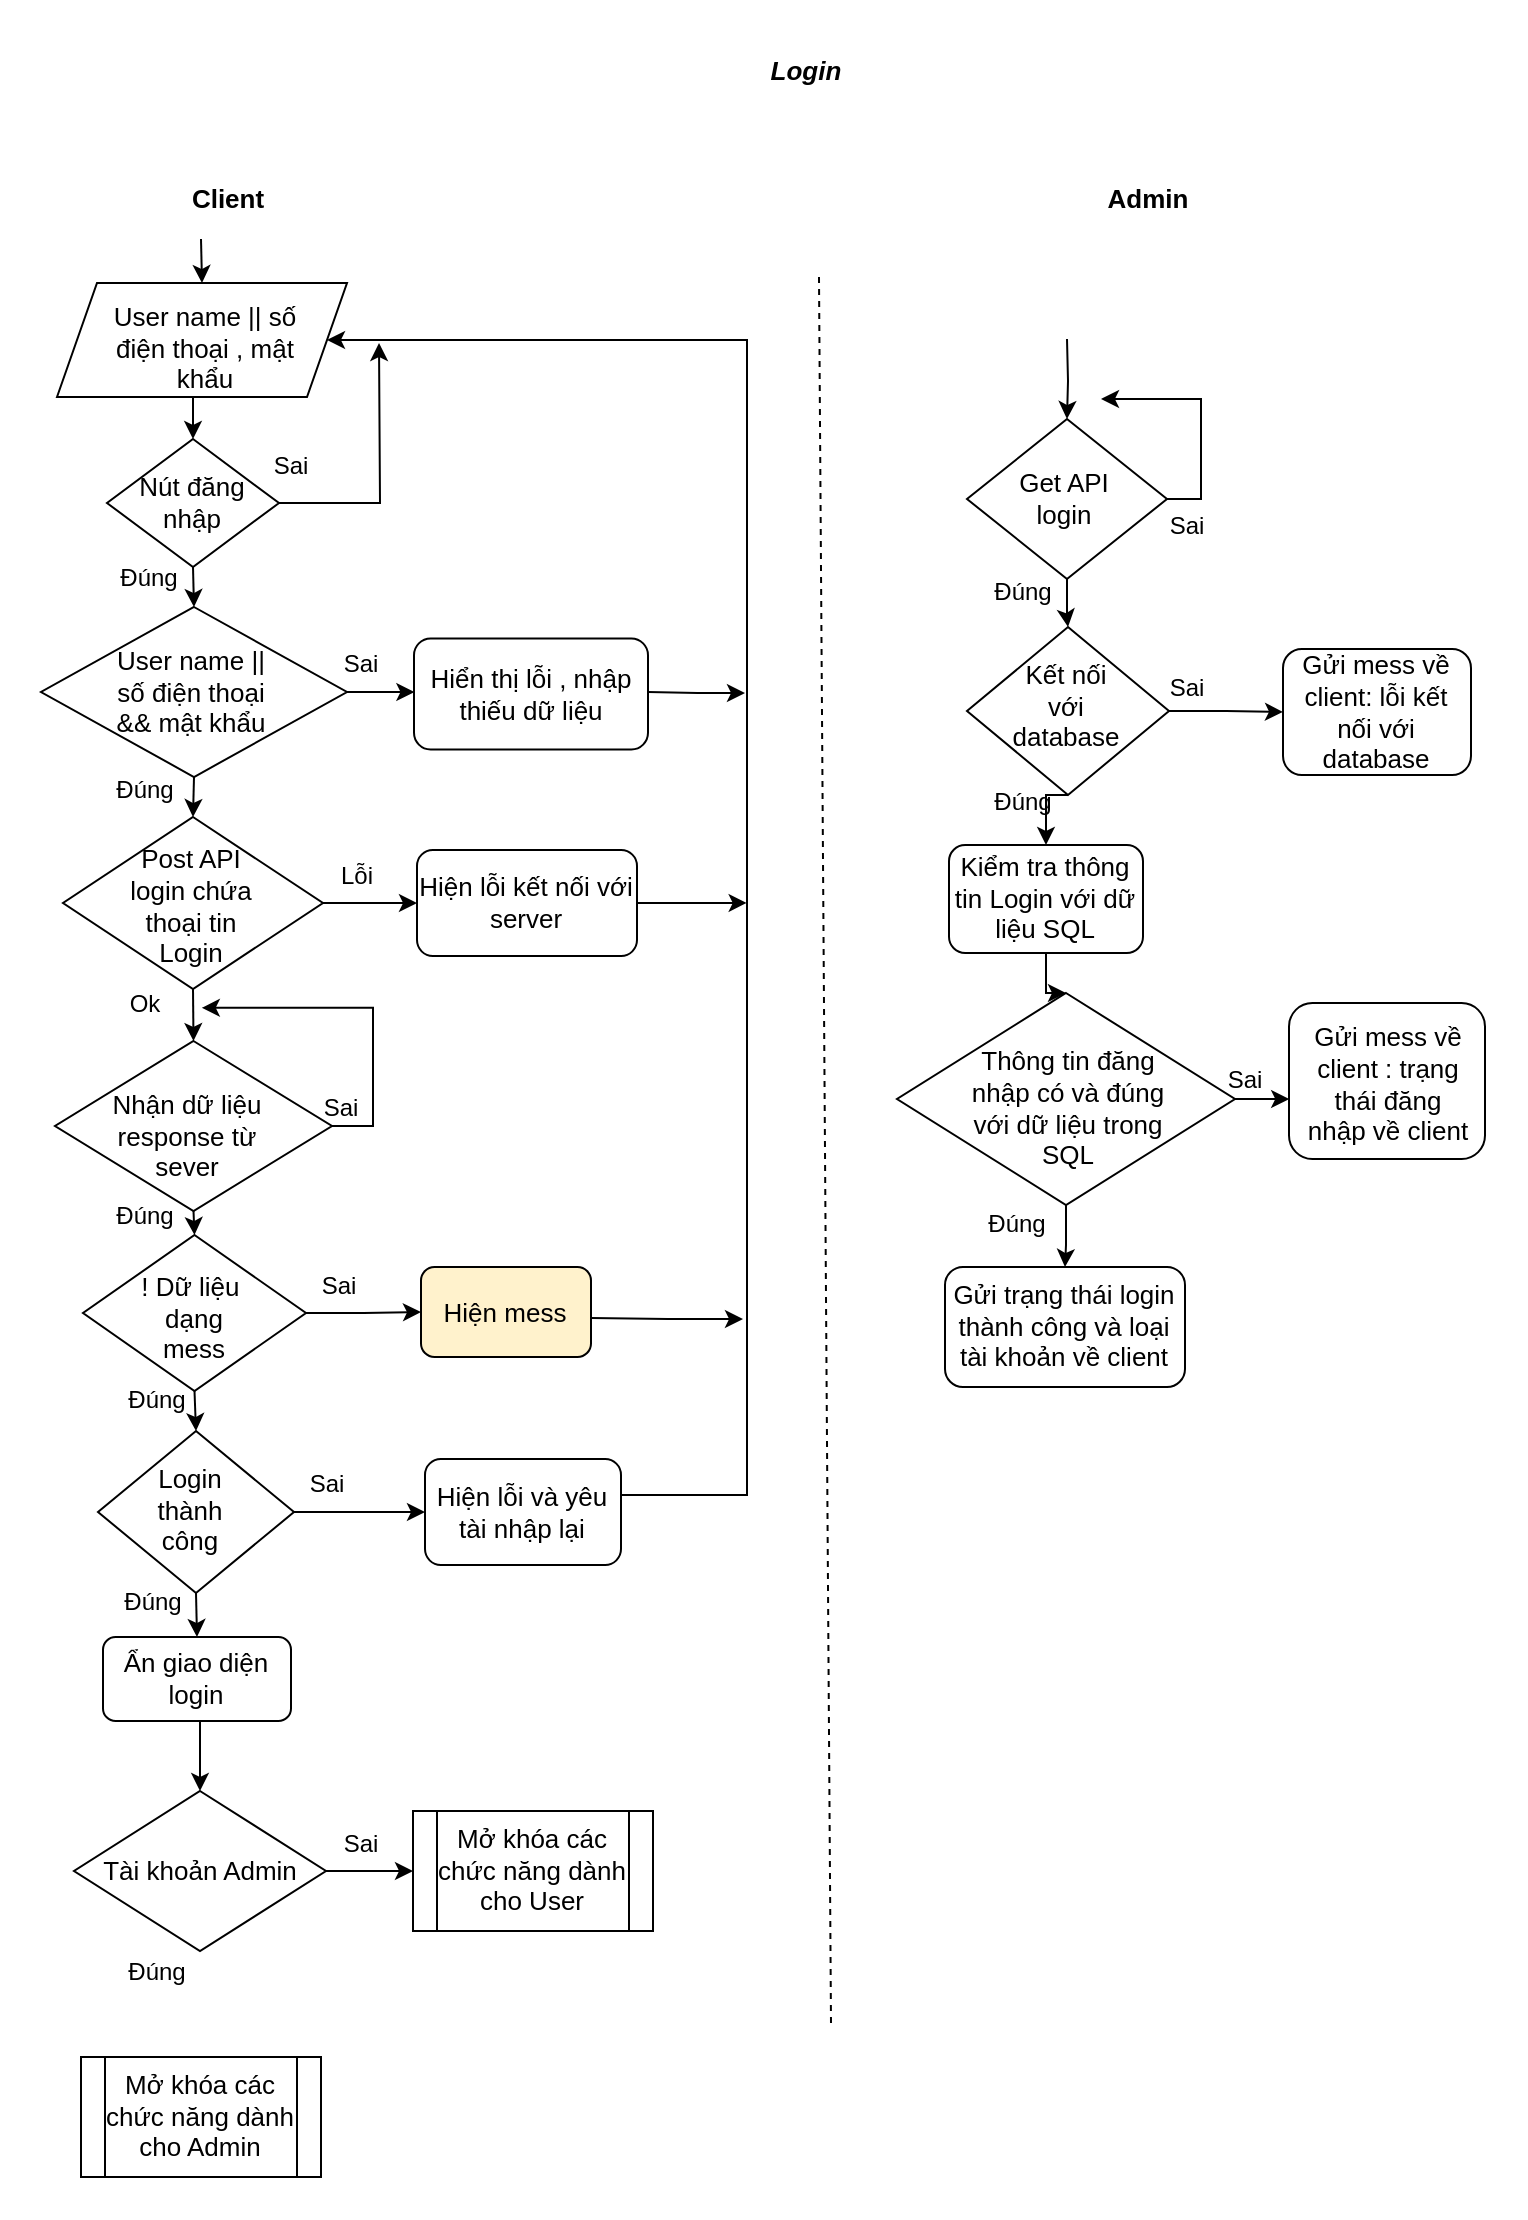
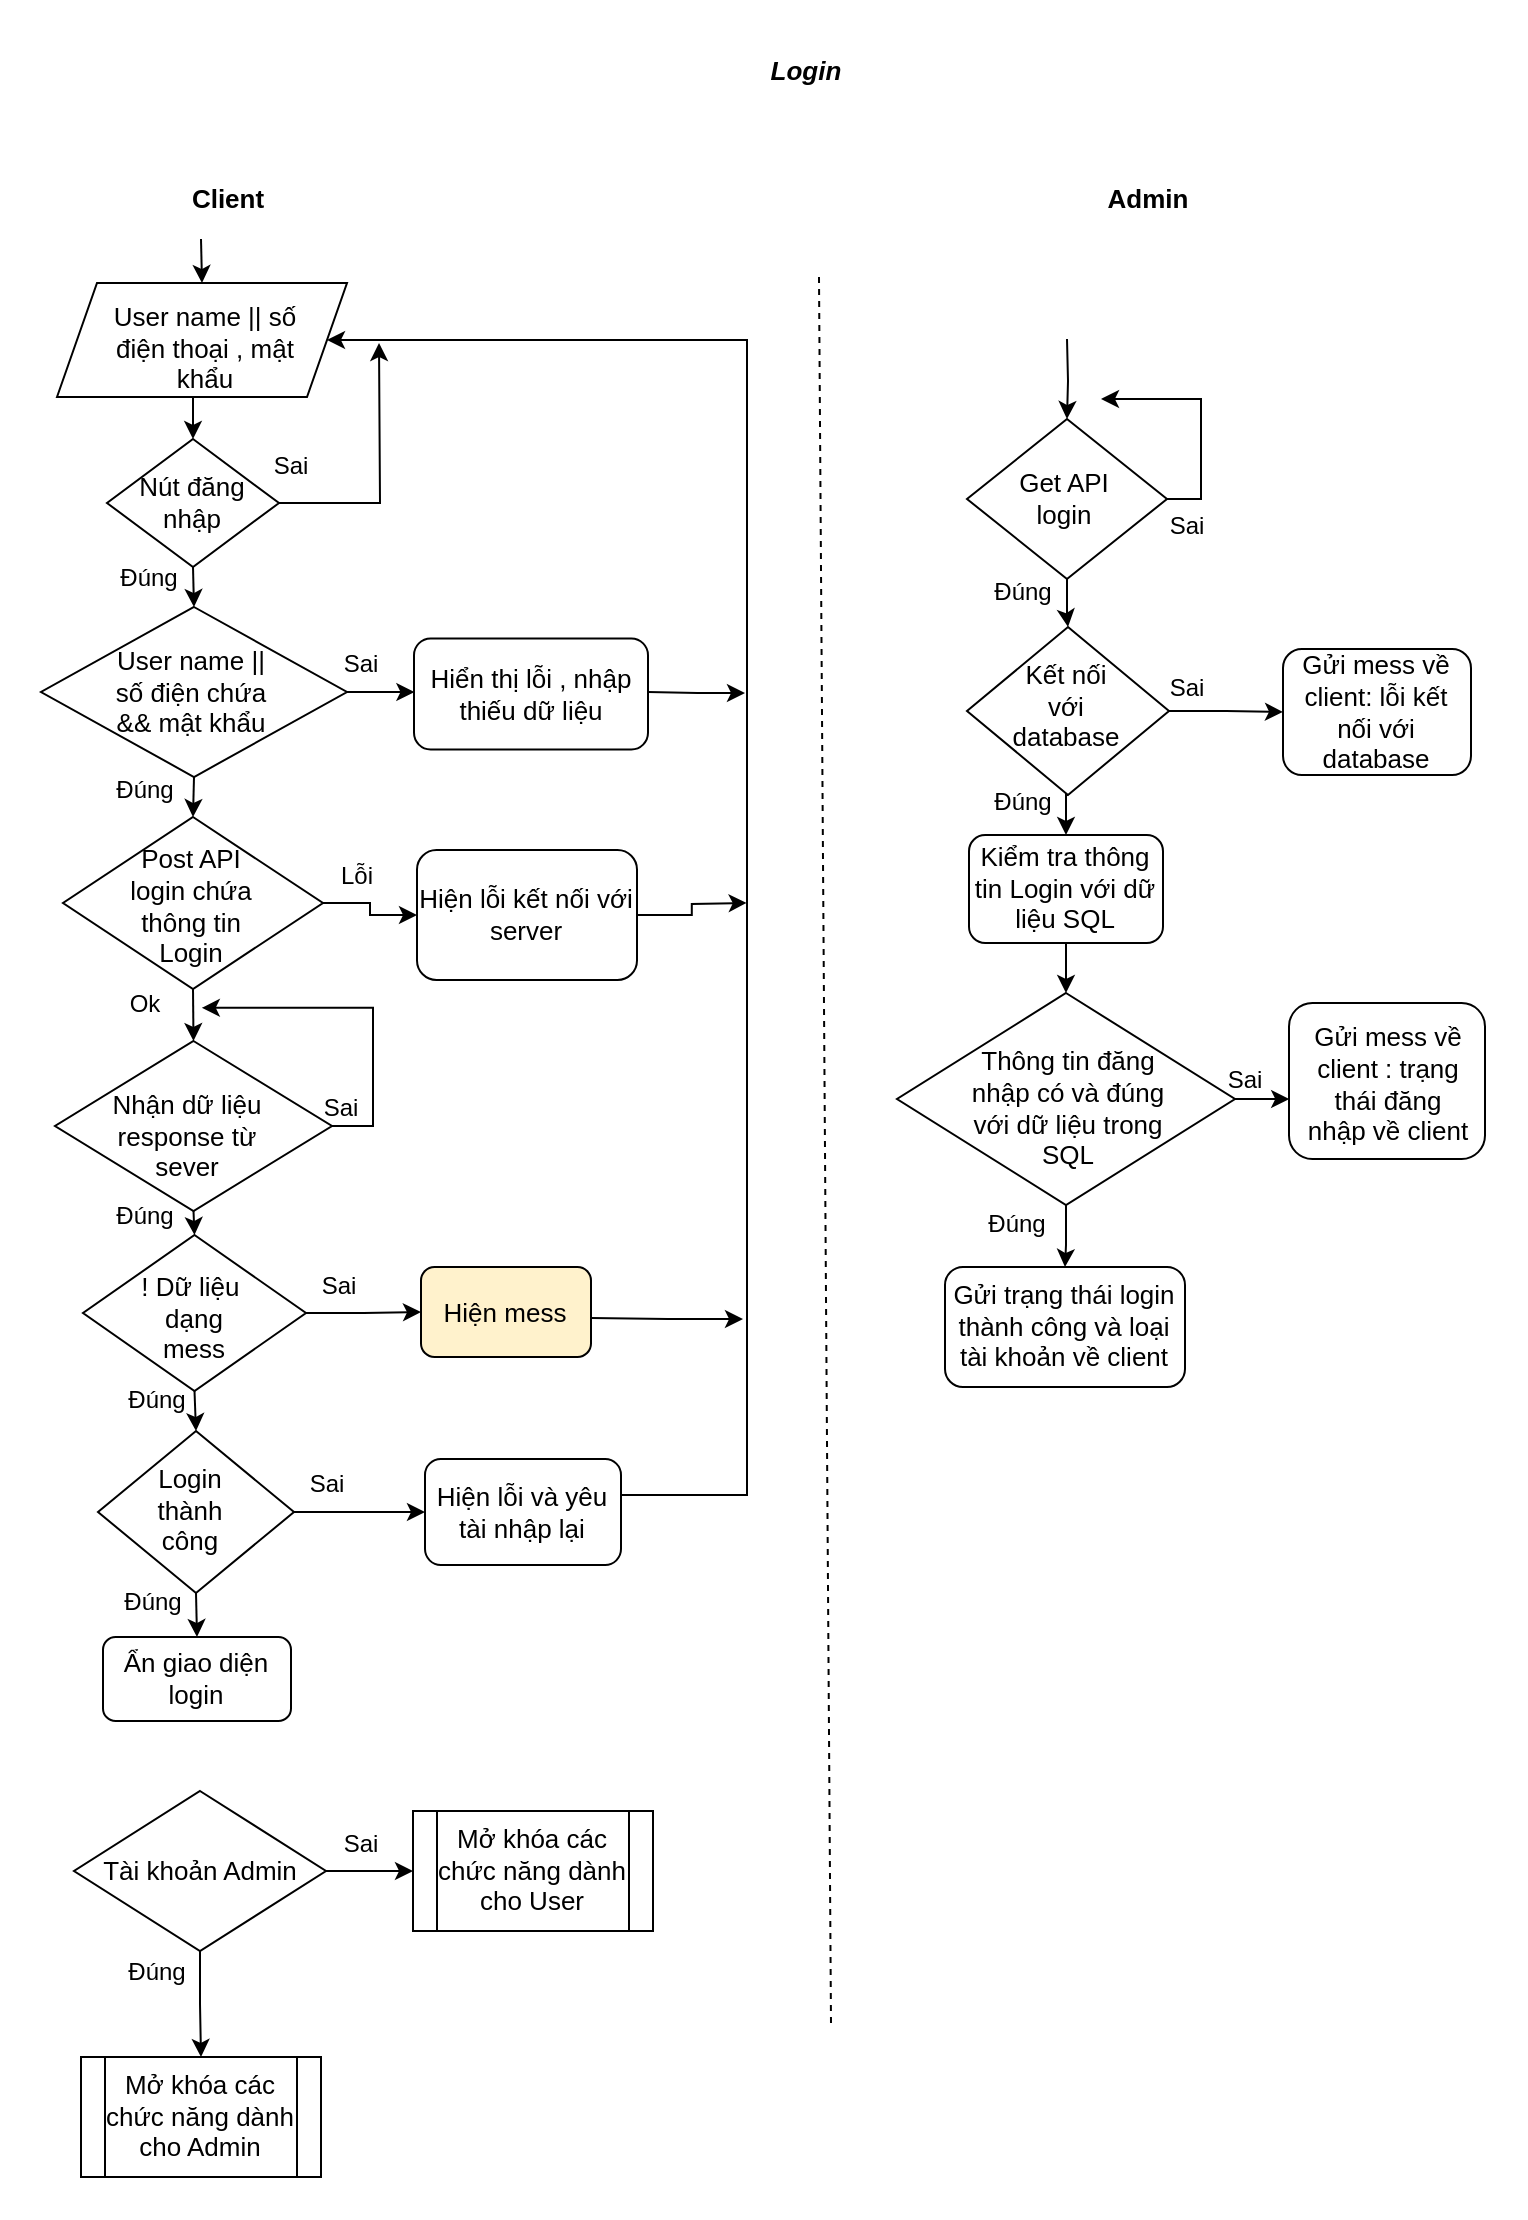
(192, 693) -> (192, 693)
(1046, 899) -> (1066, 889)
(527, 903) -> (527, 915)
(192, 907) -> (192, 907)
(200, 1748) -> none
none -> (200, 1997)
